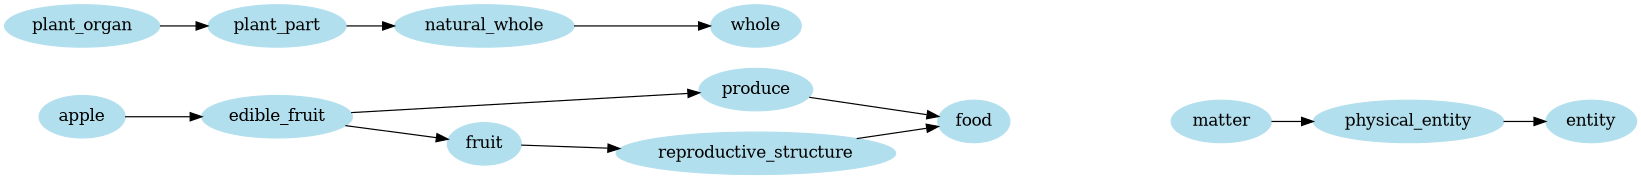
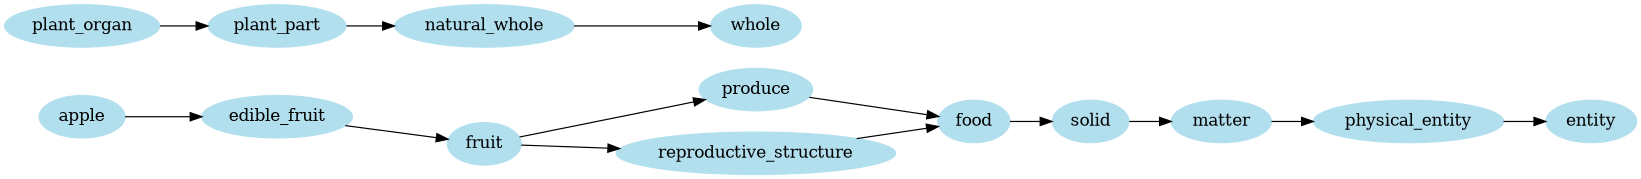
(519, 103) -> (607, 119)
none -> (1091, 121)
